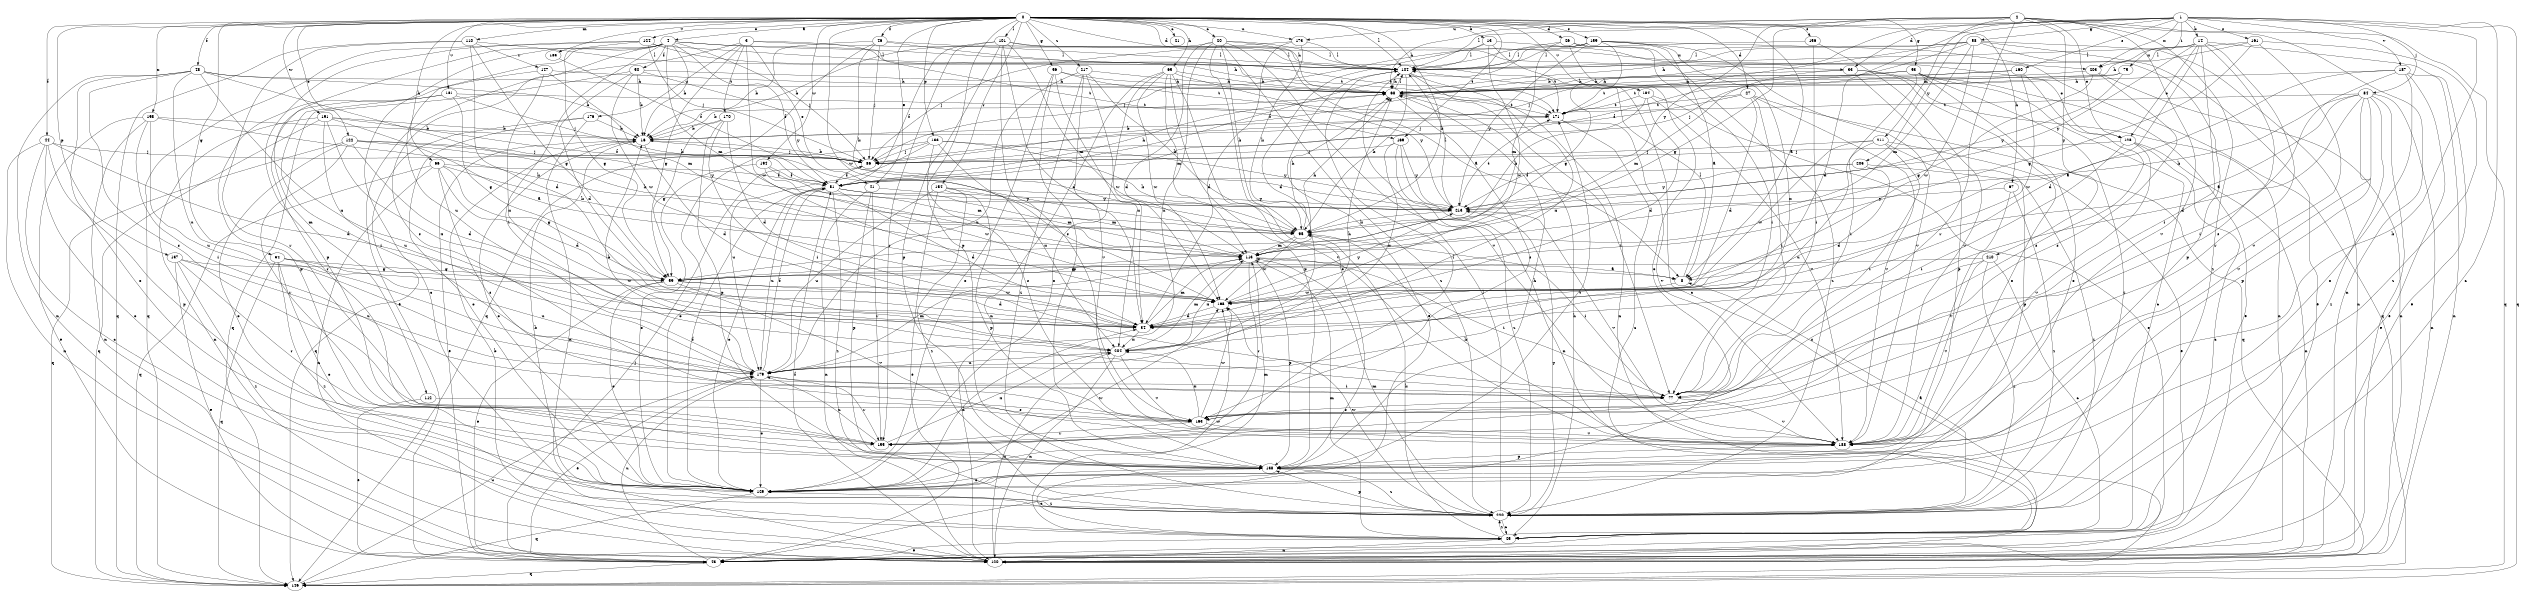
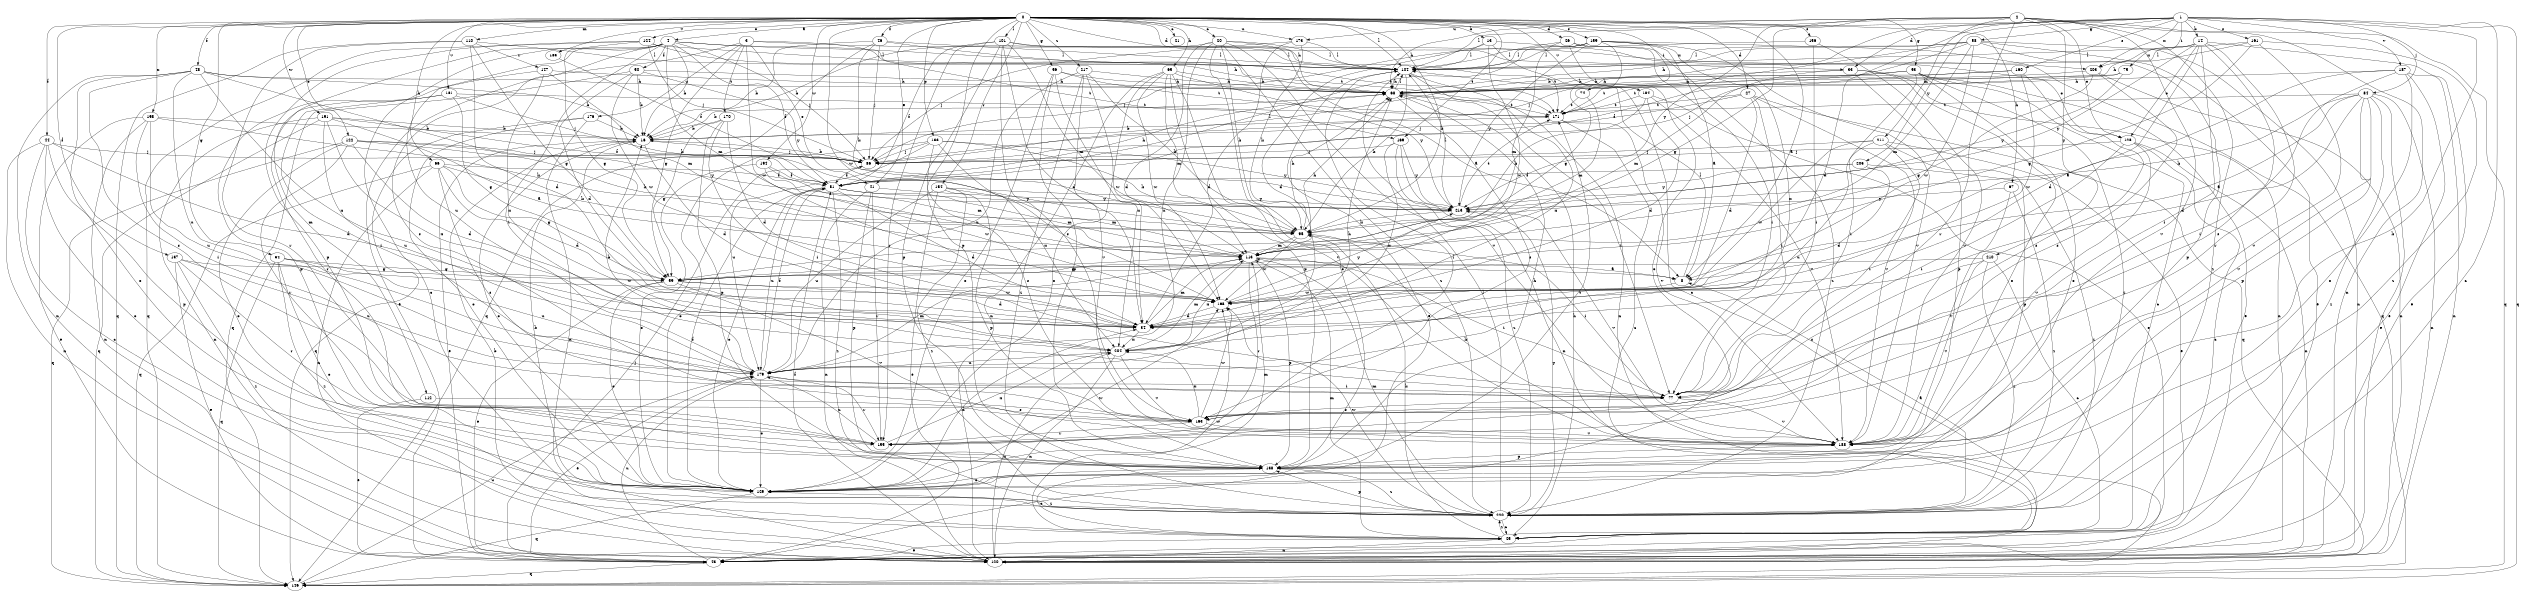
none -> (1583, 93)
(1270, 117) -> (1270, 117)
(62, 140) -> (62, 140)
